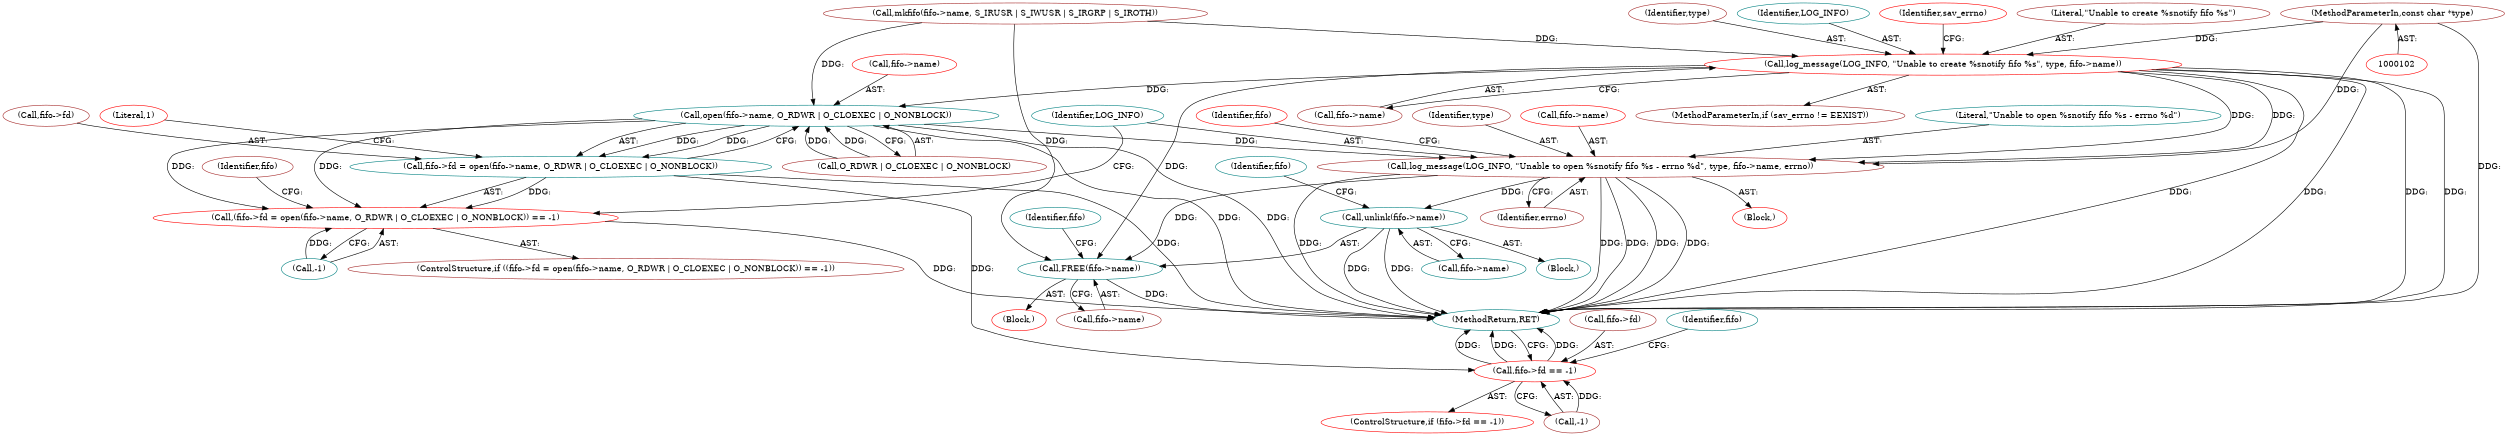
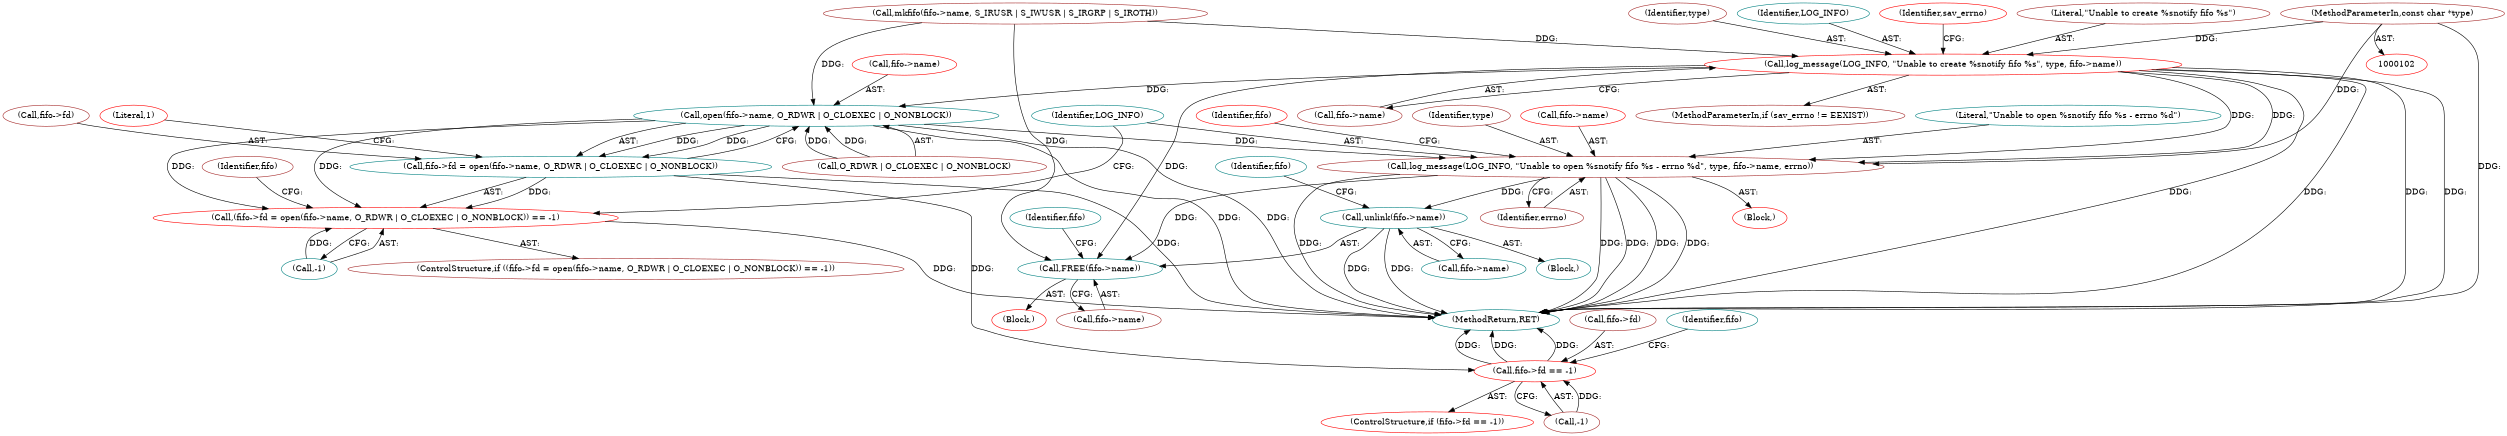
(2398, 42) -> (2375, 37)
(873, 137) -> none
(1264, 313) -> none
(1522, 341) -> none
